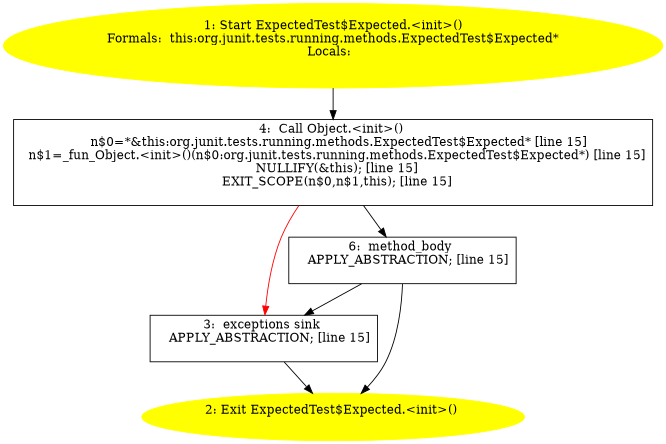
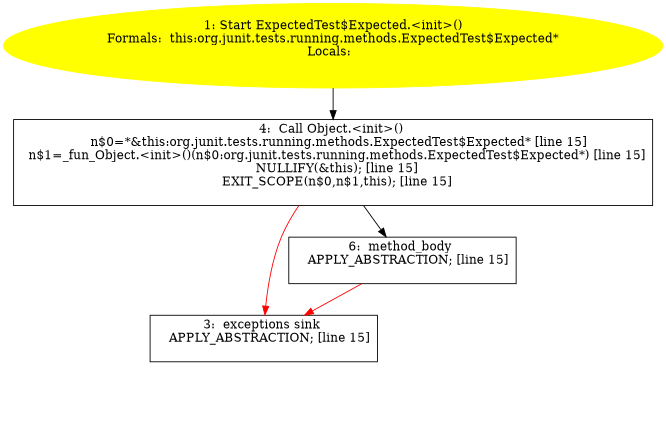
(337, 297) -> (337, 297)
(333, 417) -> none
